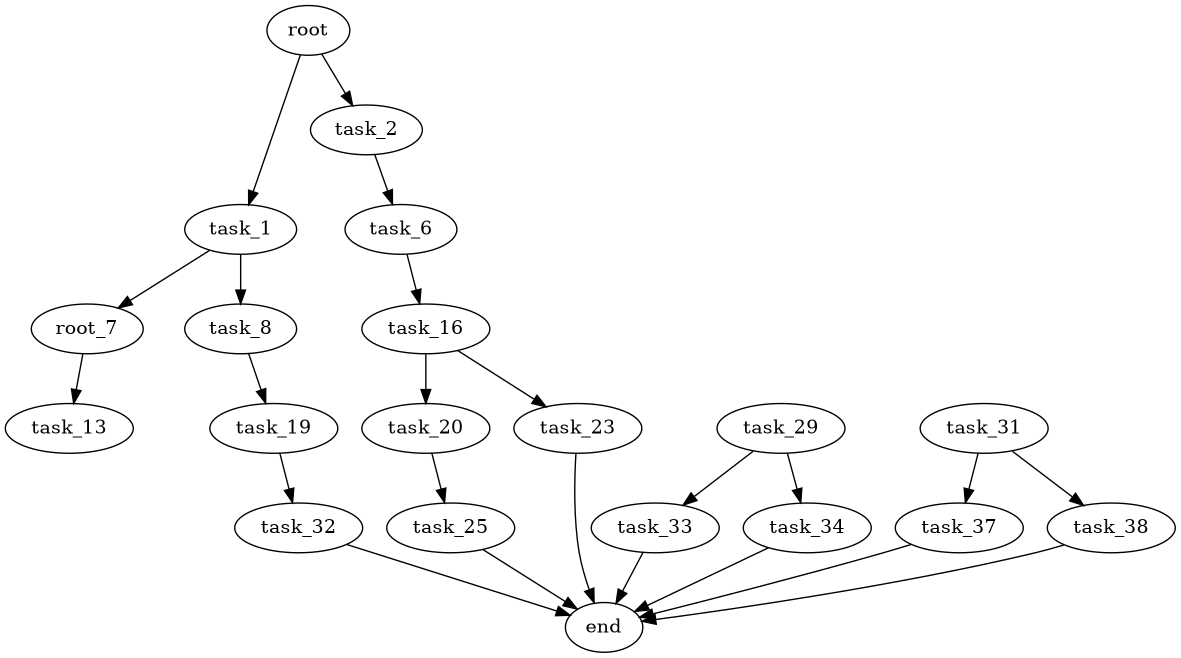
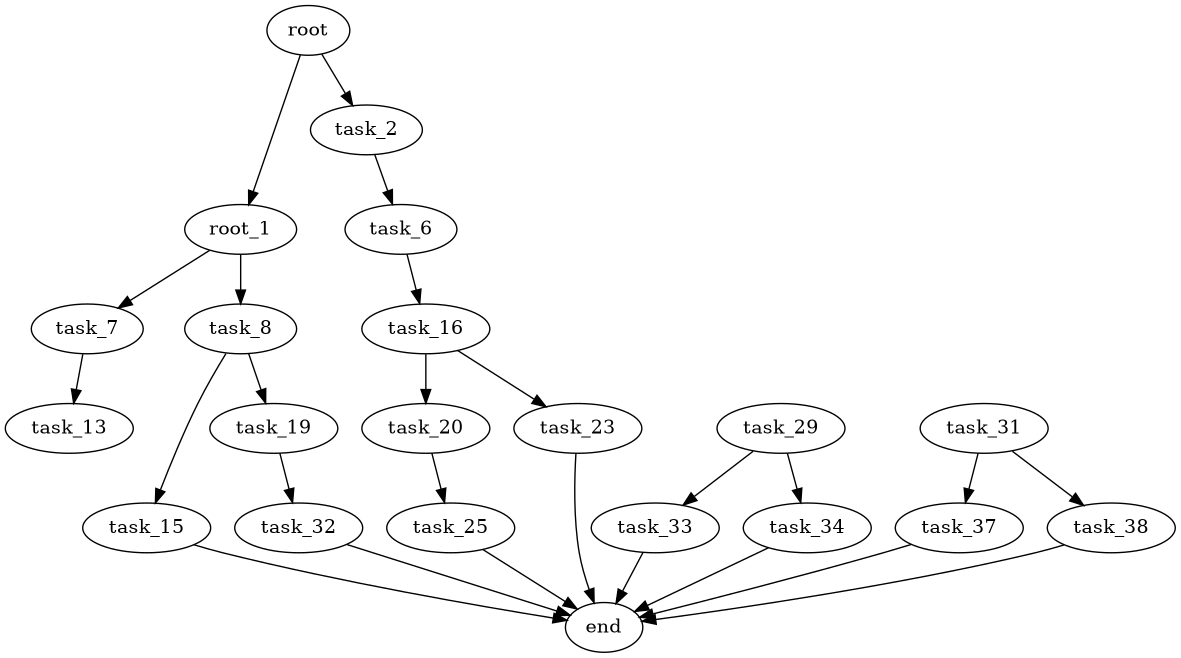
(241, 229) -> (241, 229)
(87, 329) -> (87, 329)
none -> (147, 528)
